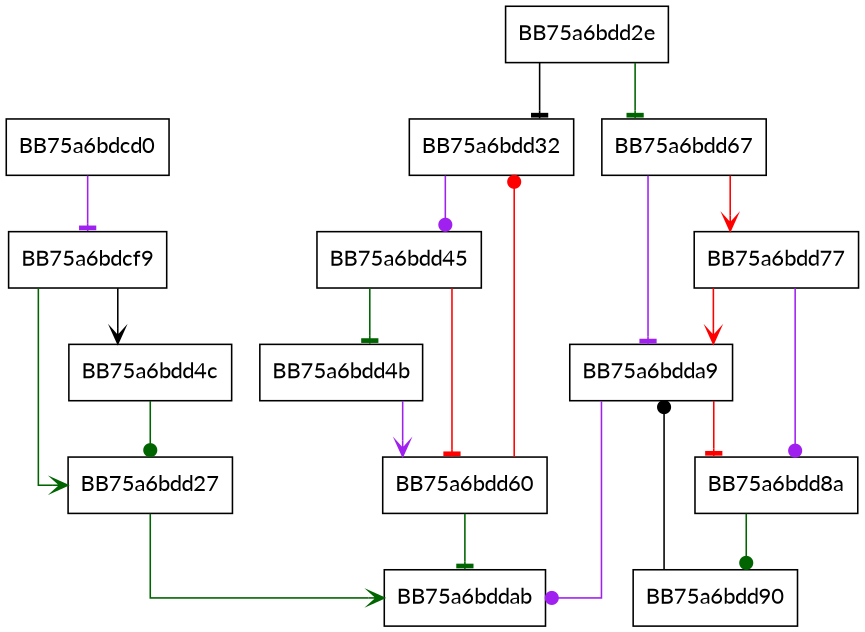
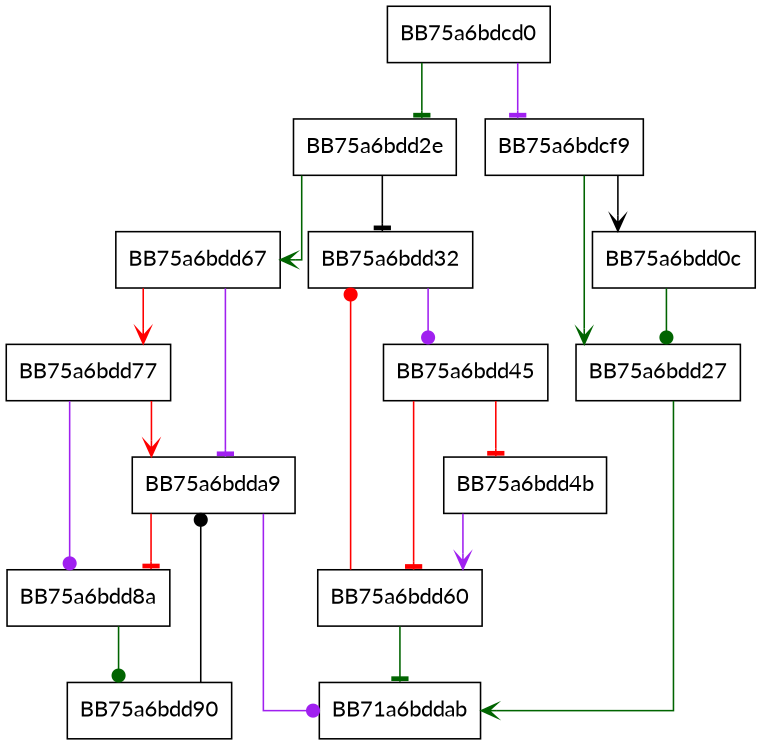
none -> (422, 87)
(635, 87) -> (302, 221)
(370, 312) -> (496, 425)
(150, 373) -> (674, 260)
(465, 598) -> (400, 711)
